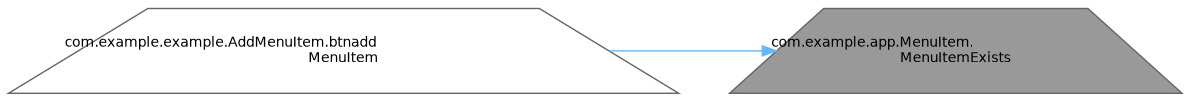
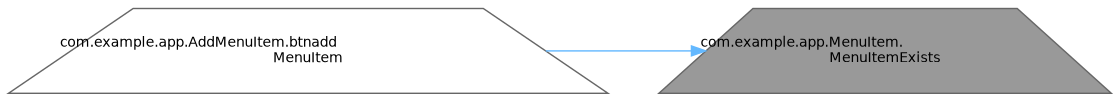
(344, 51) -> (308, 51)
